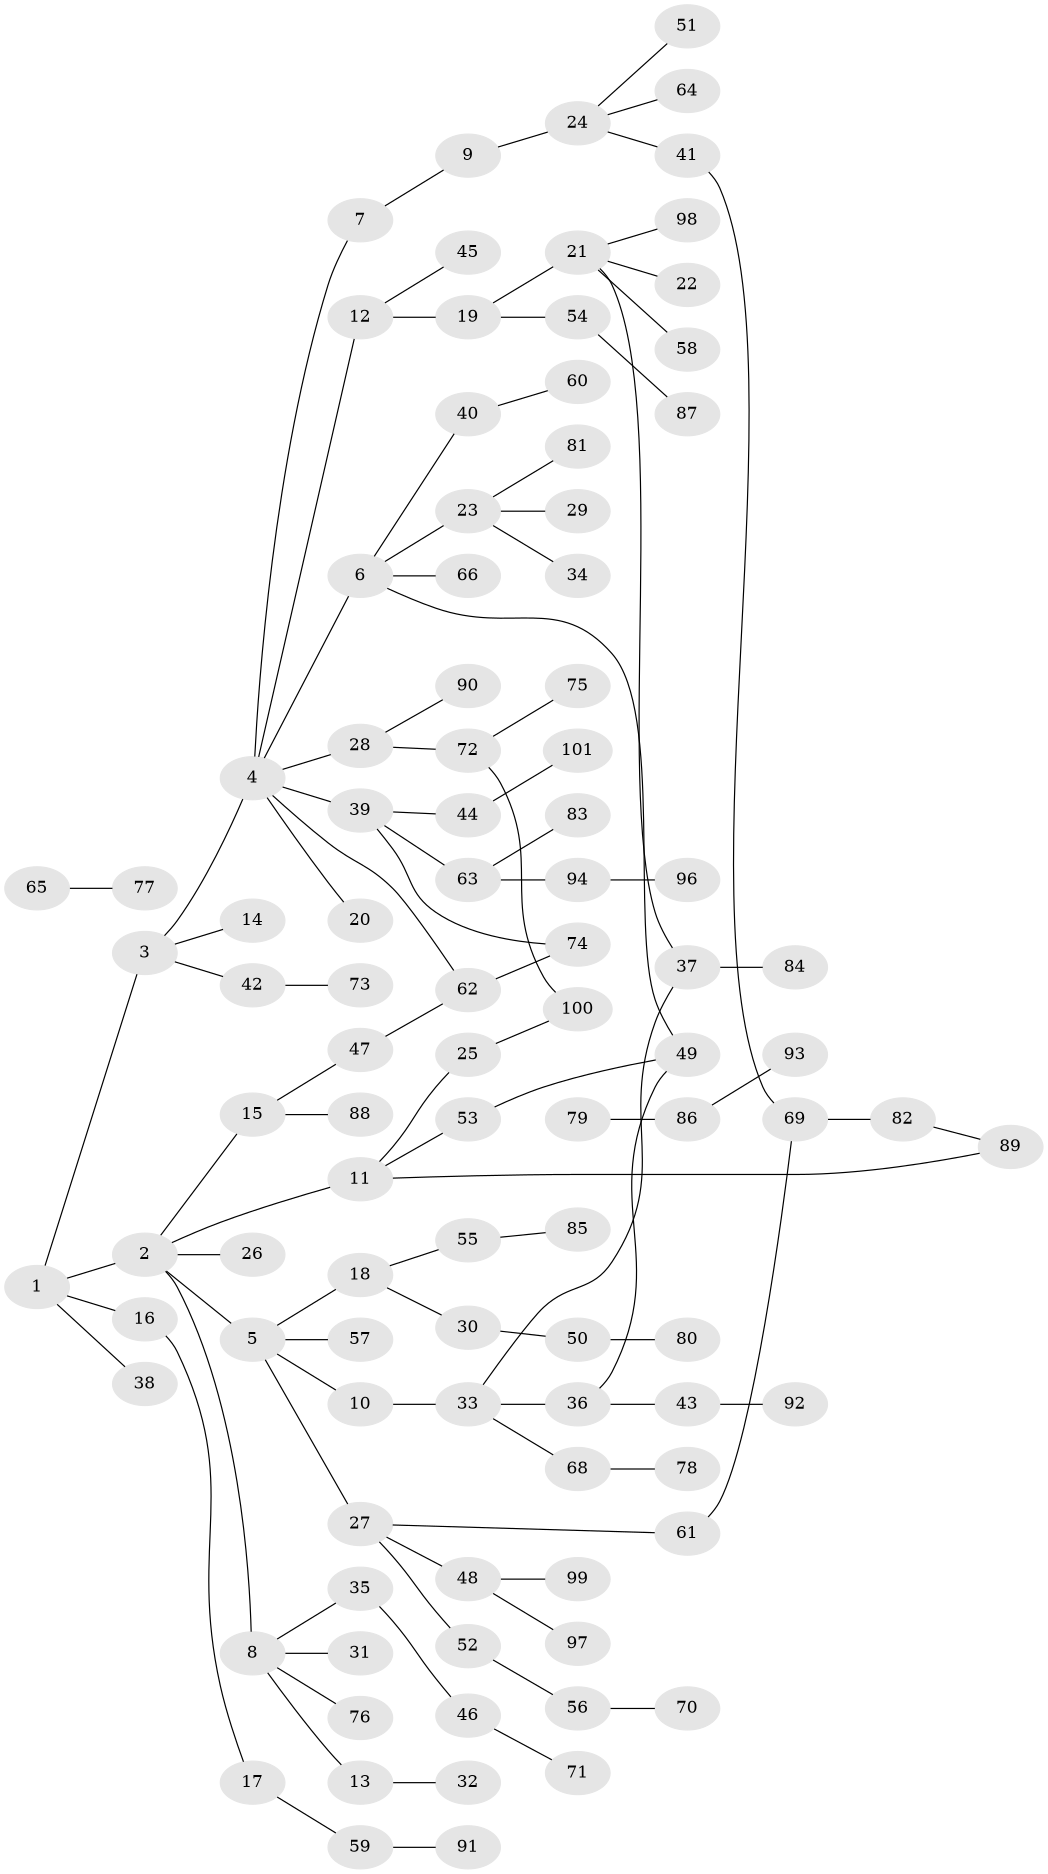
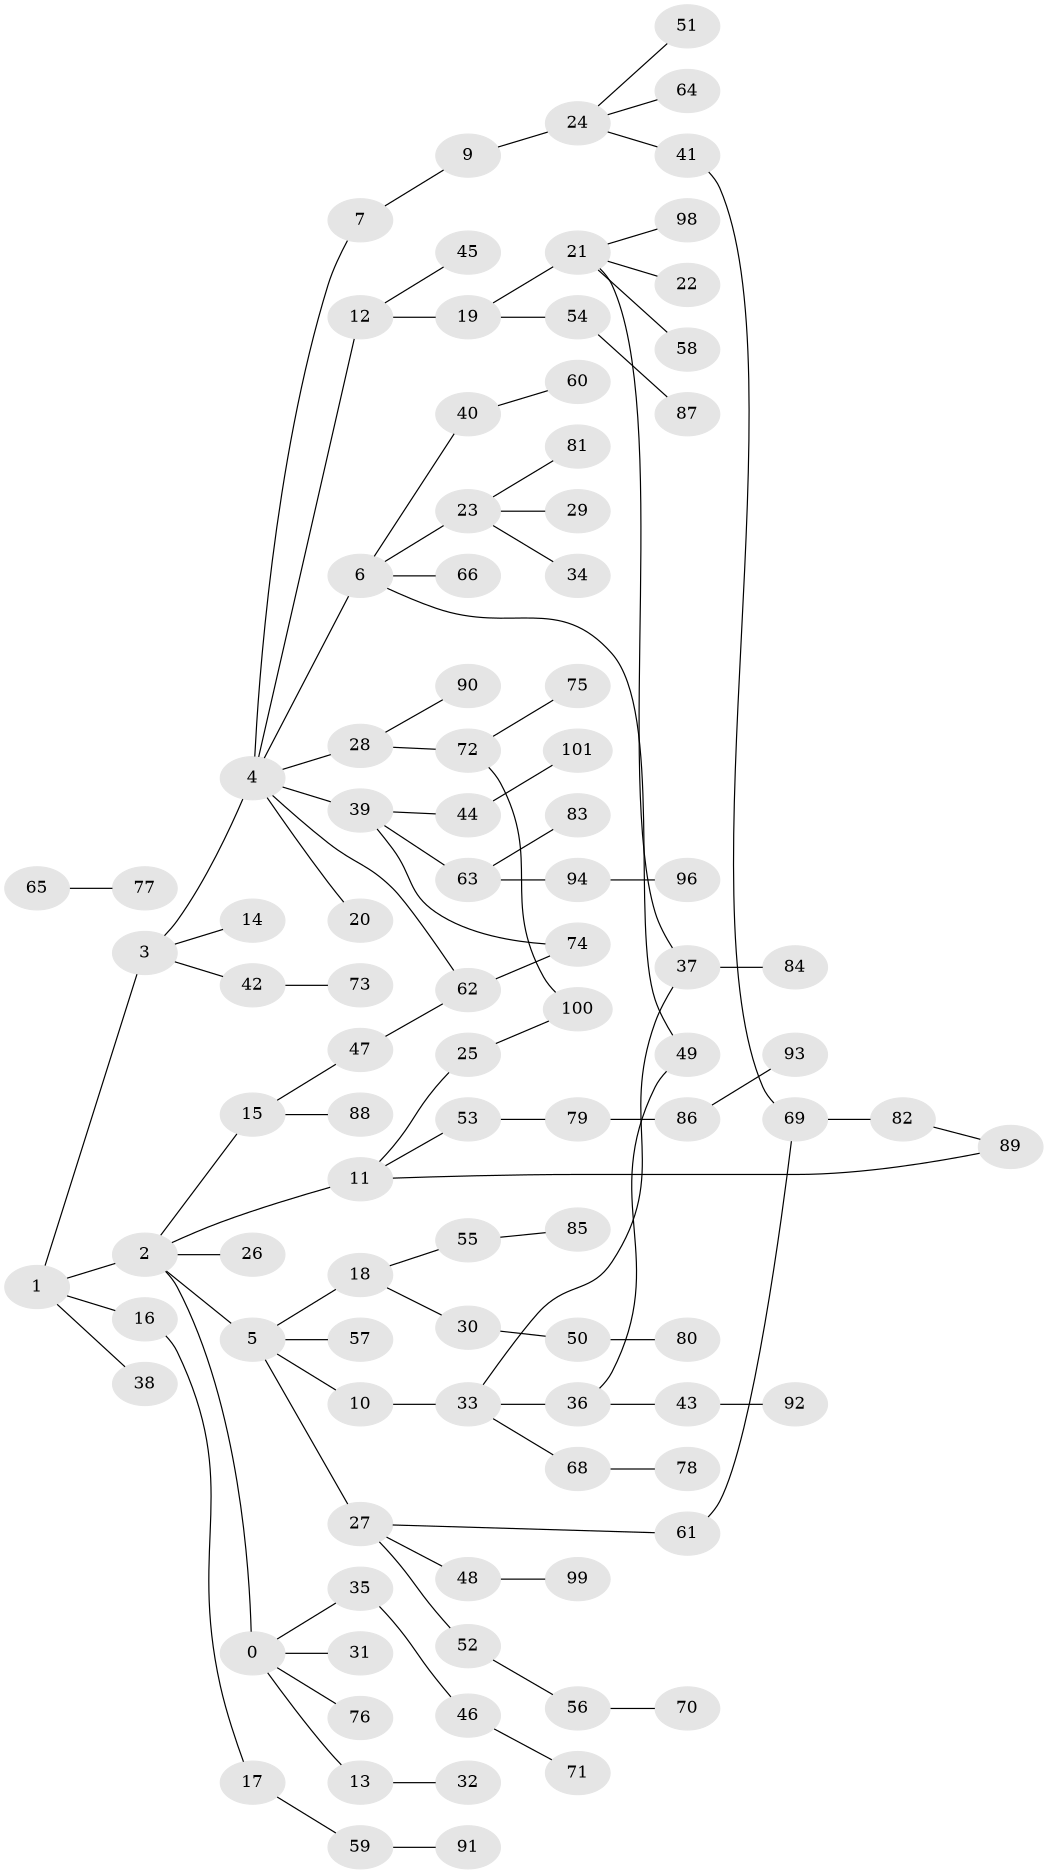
(574, 1078) -> (523, 1119)
(578, 1644) -> none
(253, 1653) -> (253, 1653)
